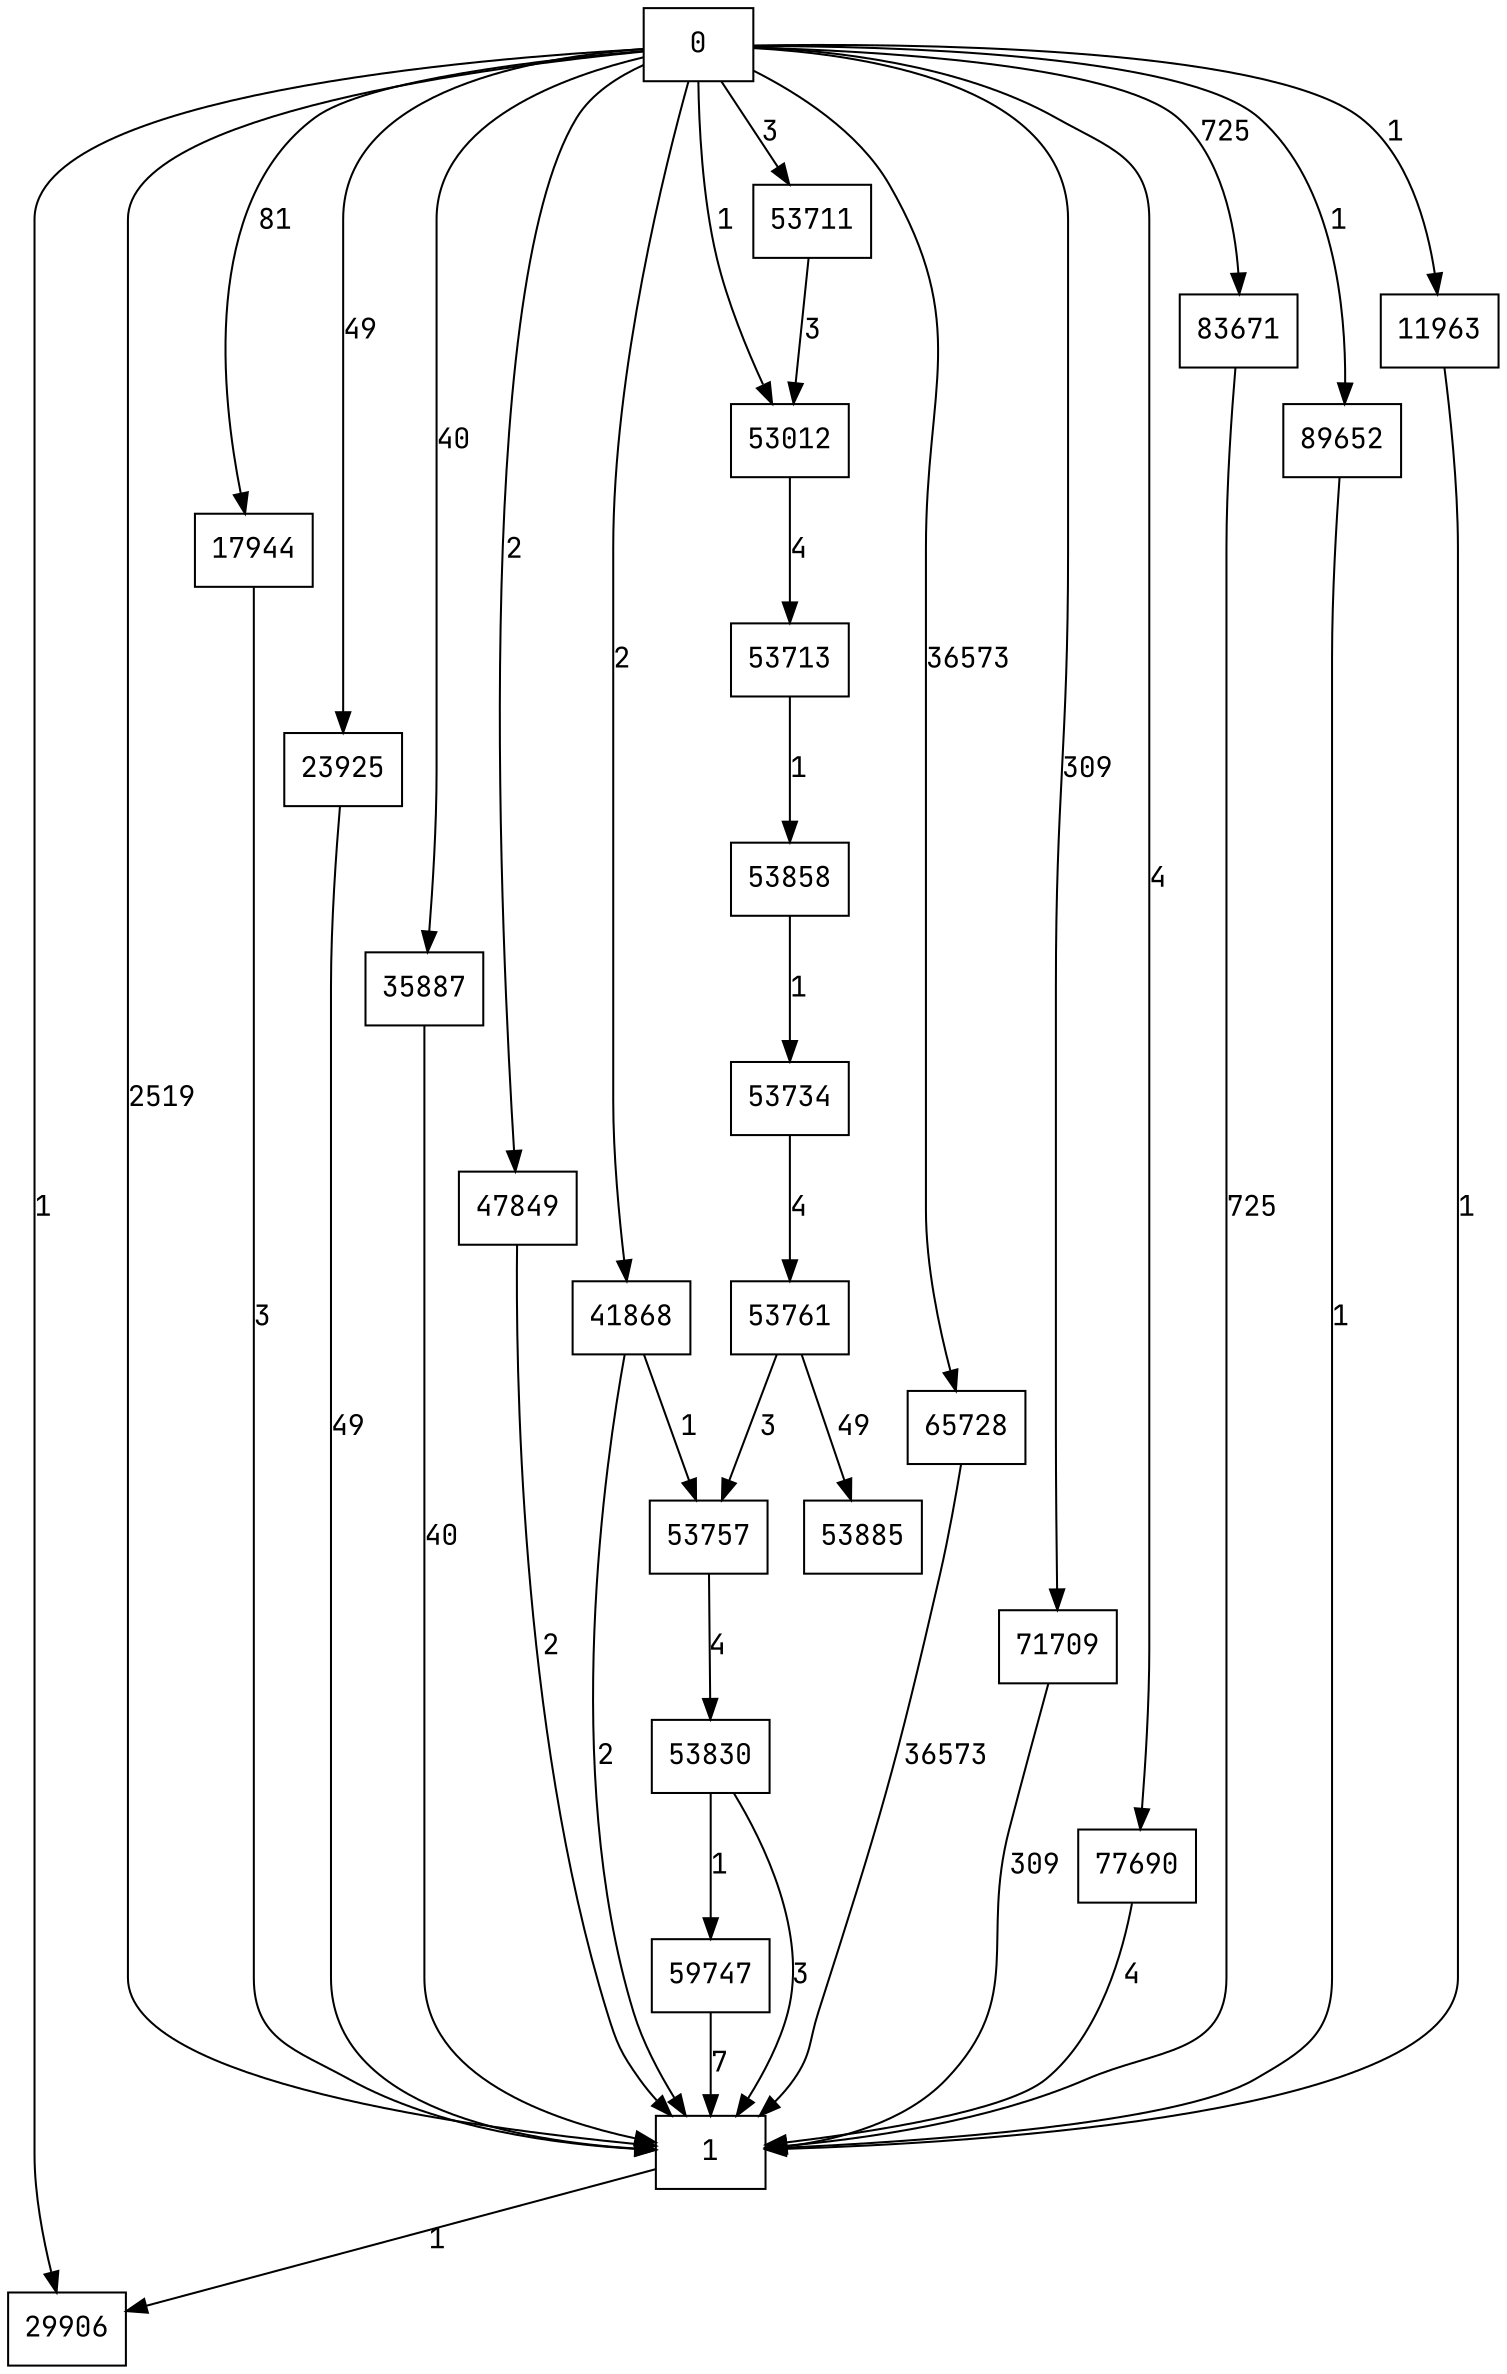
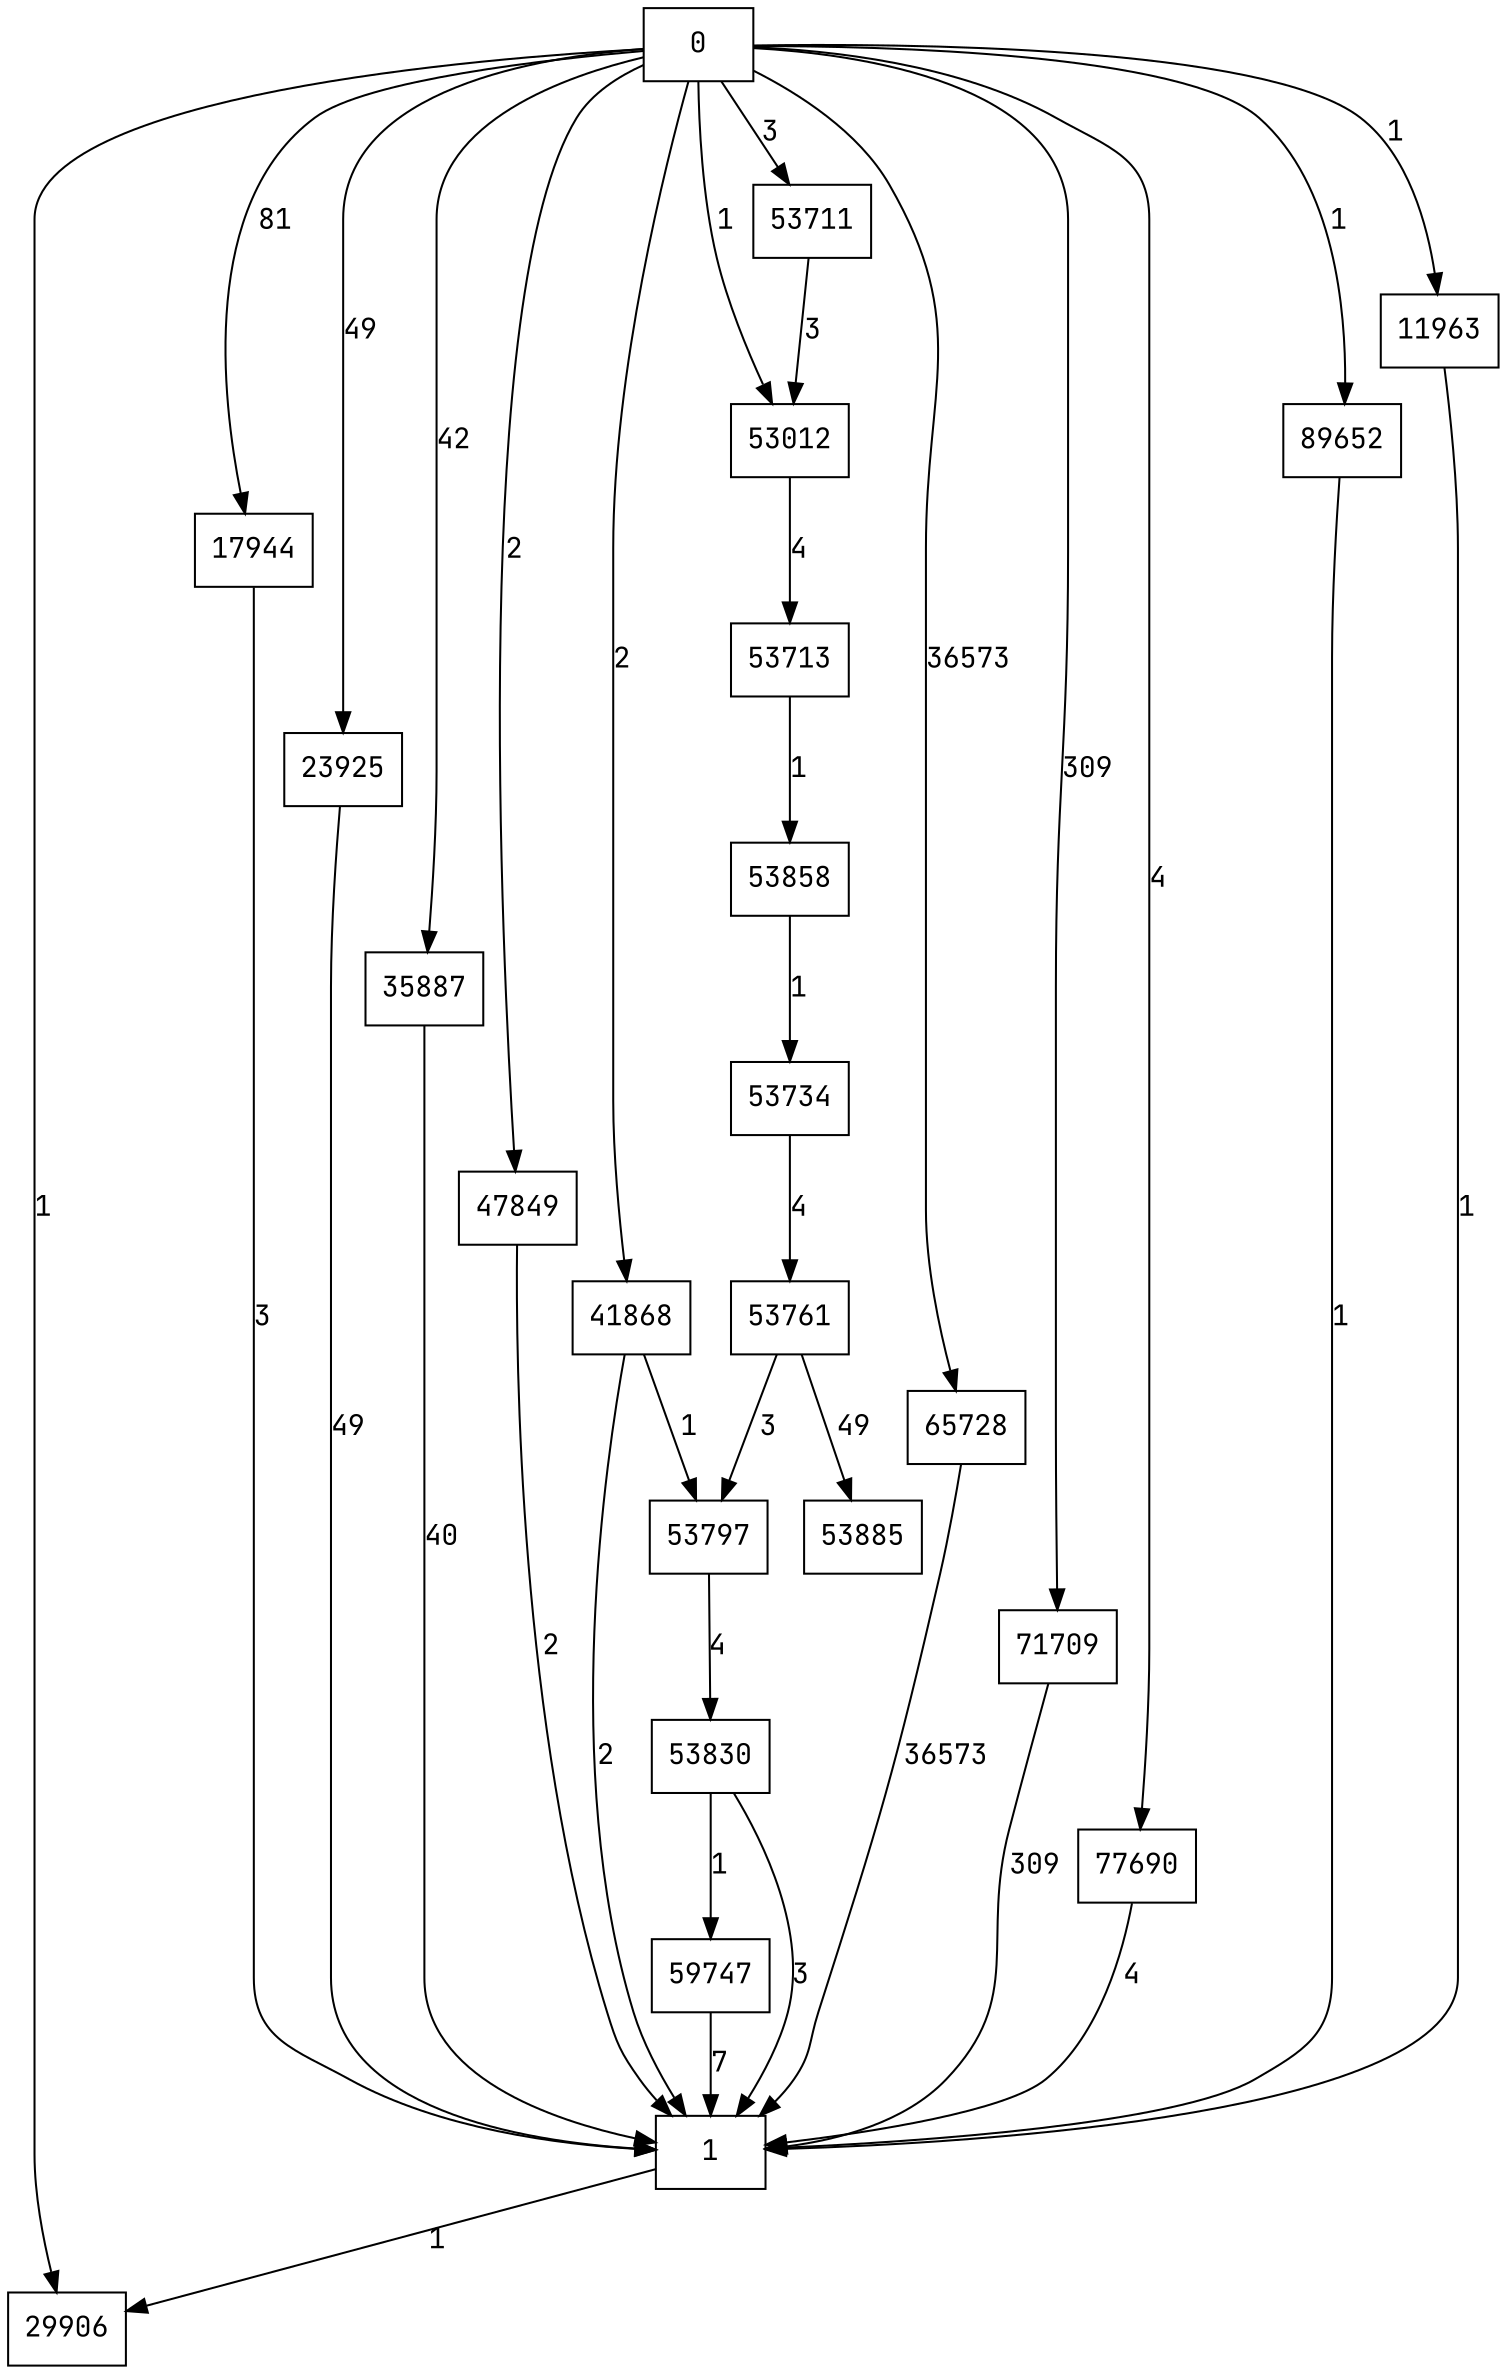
(1239, 331) -> none
(454, 441) -> (454, 441)
(128, 1094) -> none
(709, 1537) -> (709, 1537)
